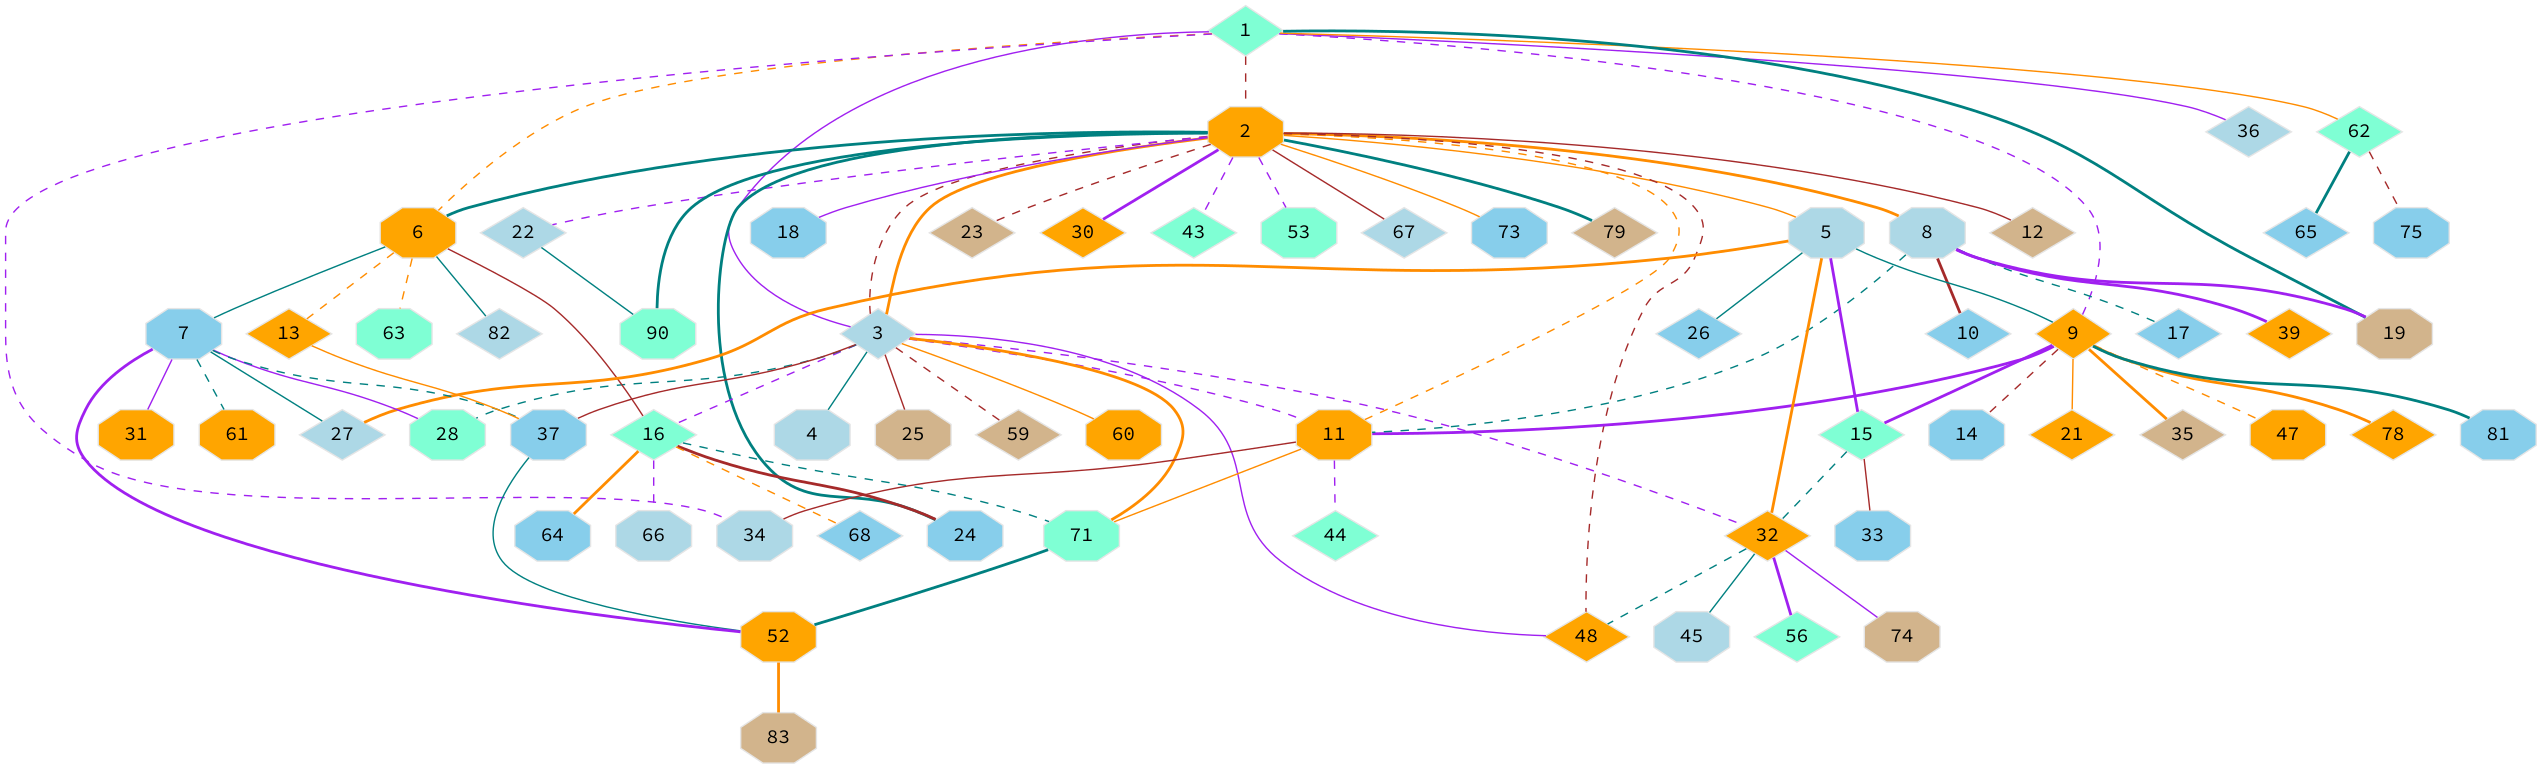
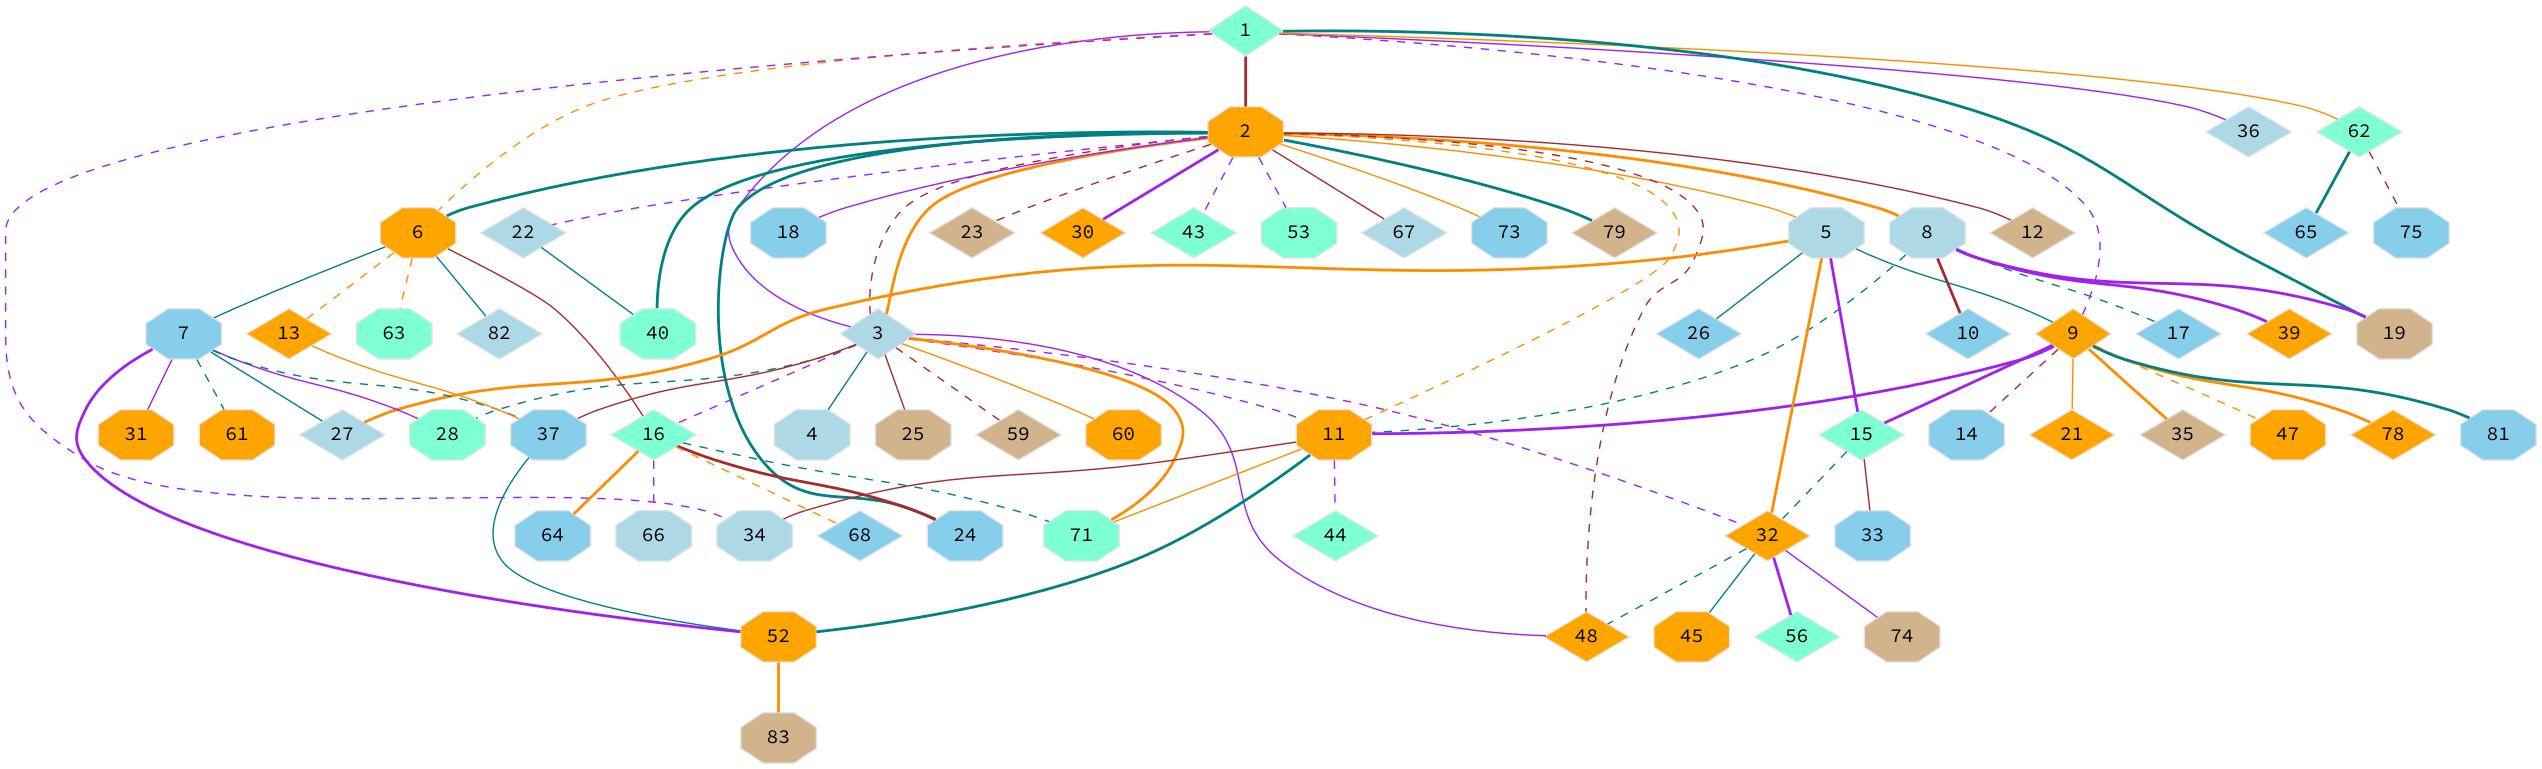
(1246, 82) -> (1246, 82)
(658, 334) -> (658, 334)
(932, 588) -> (1077, 580)
(1692, 637) -> (1692, 637)
